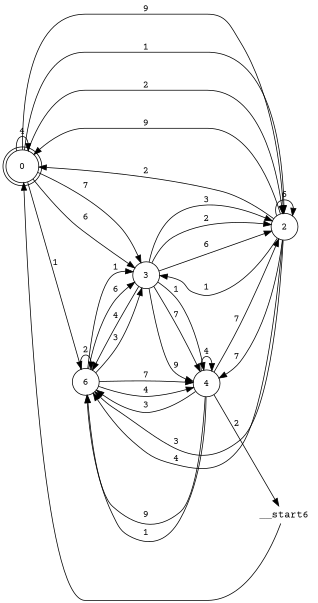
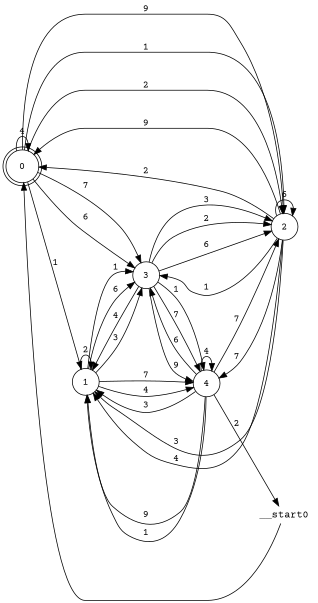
none -> (169, 338)
(86, 382) -> (86, 382)
(285, 515) -> (285, 515)
